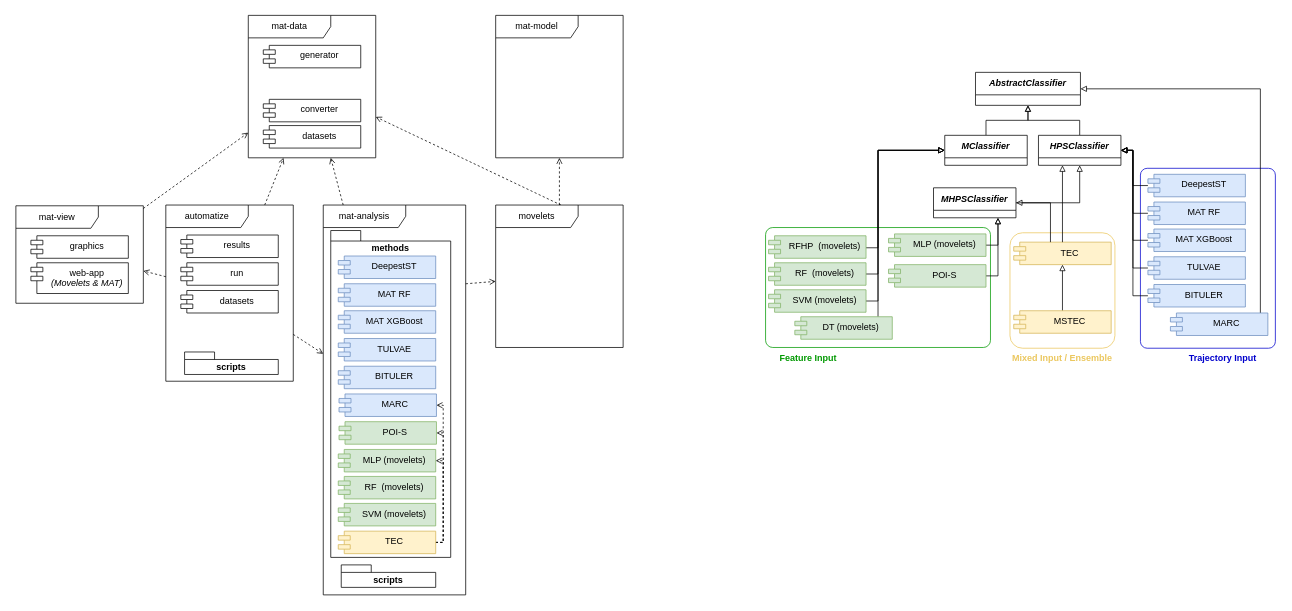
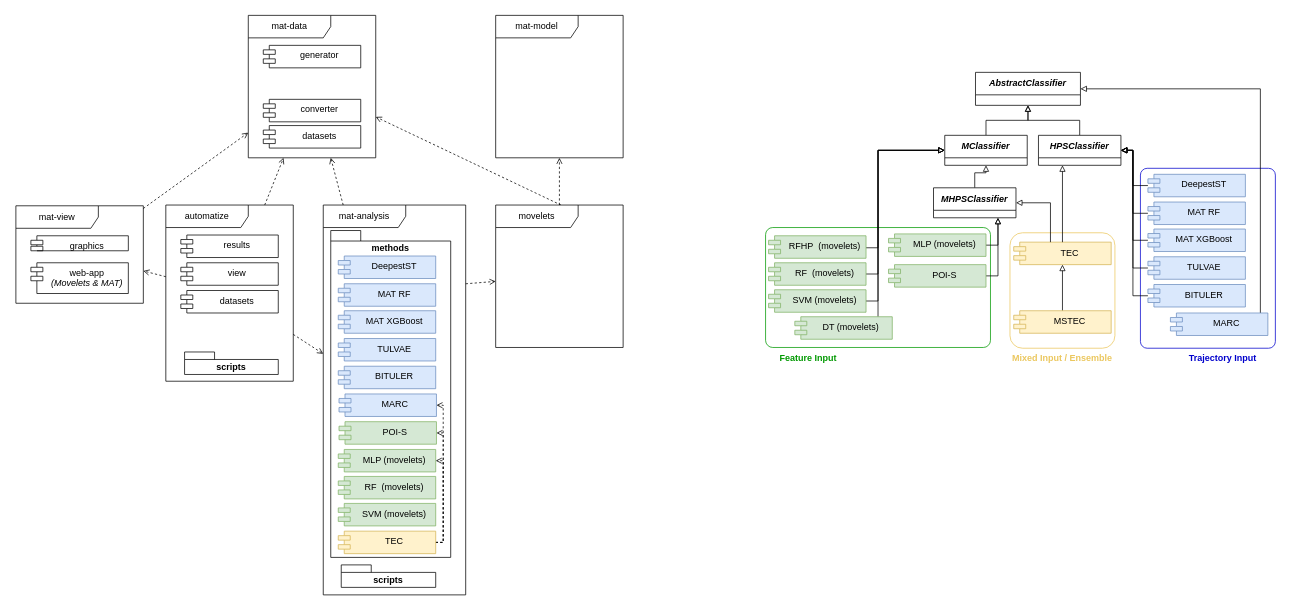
(1080, 201) -> (975, 175)
(79, 247) -> (79, 243)
(237, 274) -> (237, 274)
